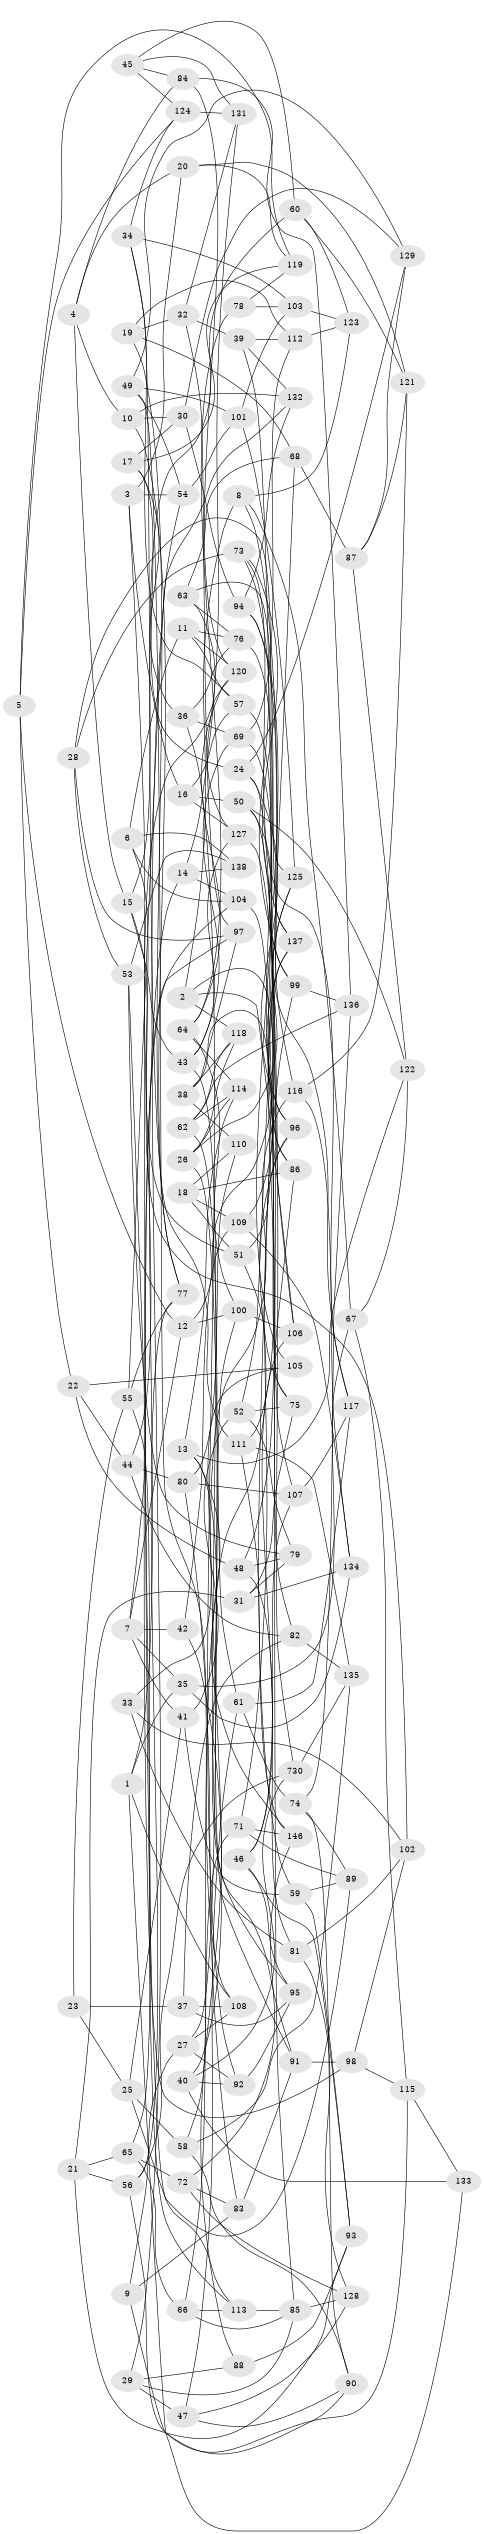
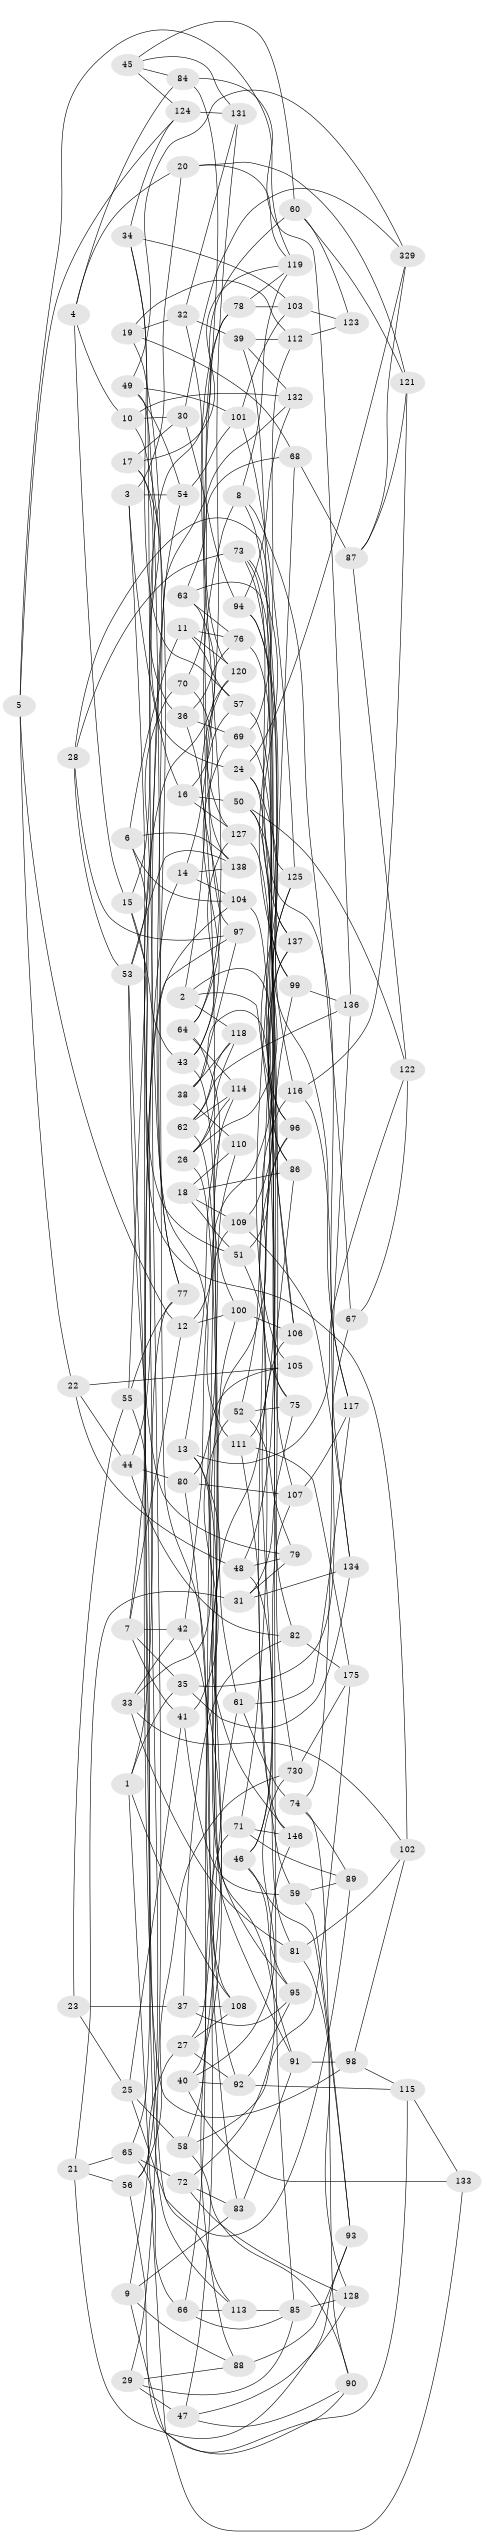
(408, 256) -> (408, 256)
(331, 431) -> (263, 379)
none -> (183, 684)
none -> (163, 1652)
(352, 1676) -> (352, 1676)
(386, 1704) -> (323, 2087)
none -> (179, 2335)
